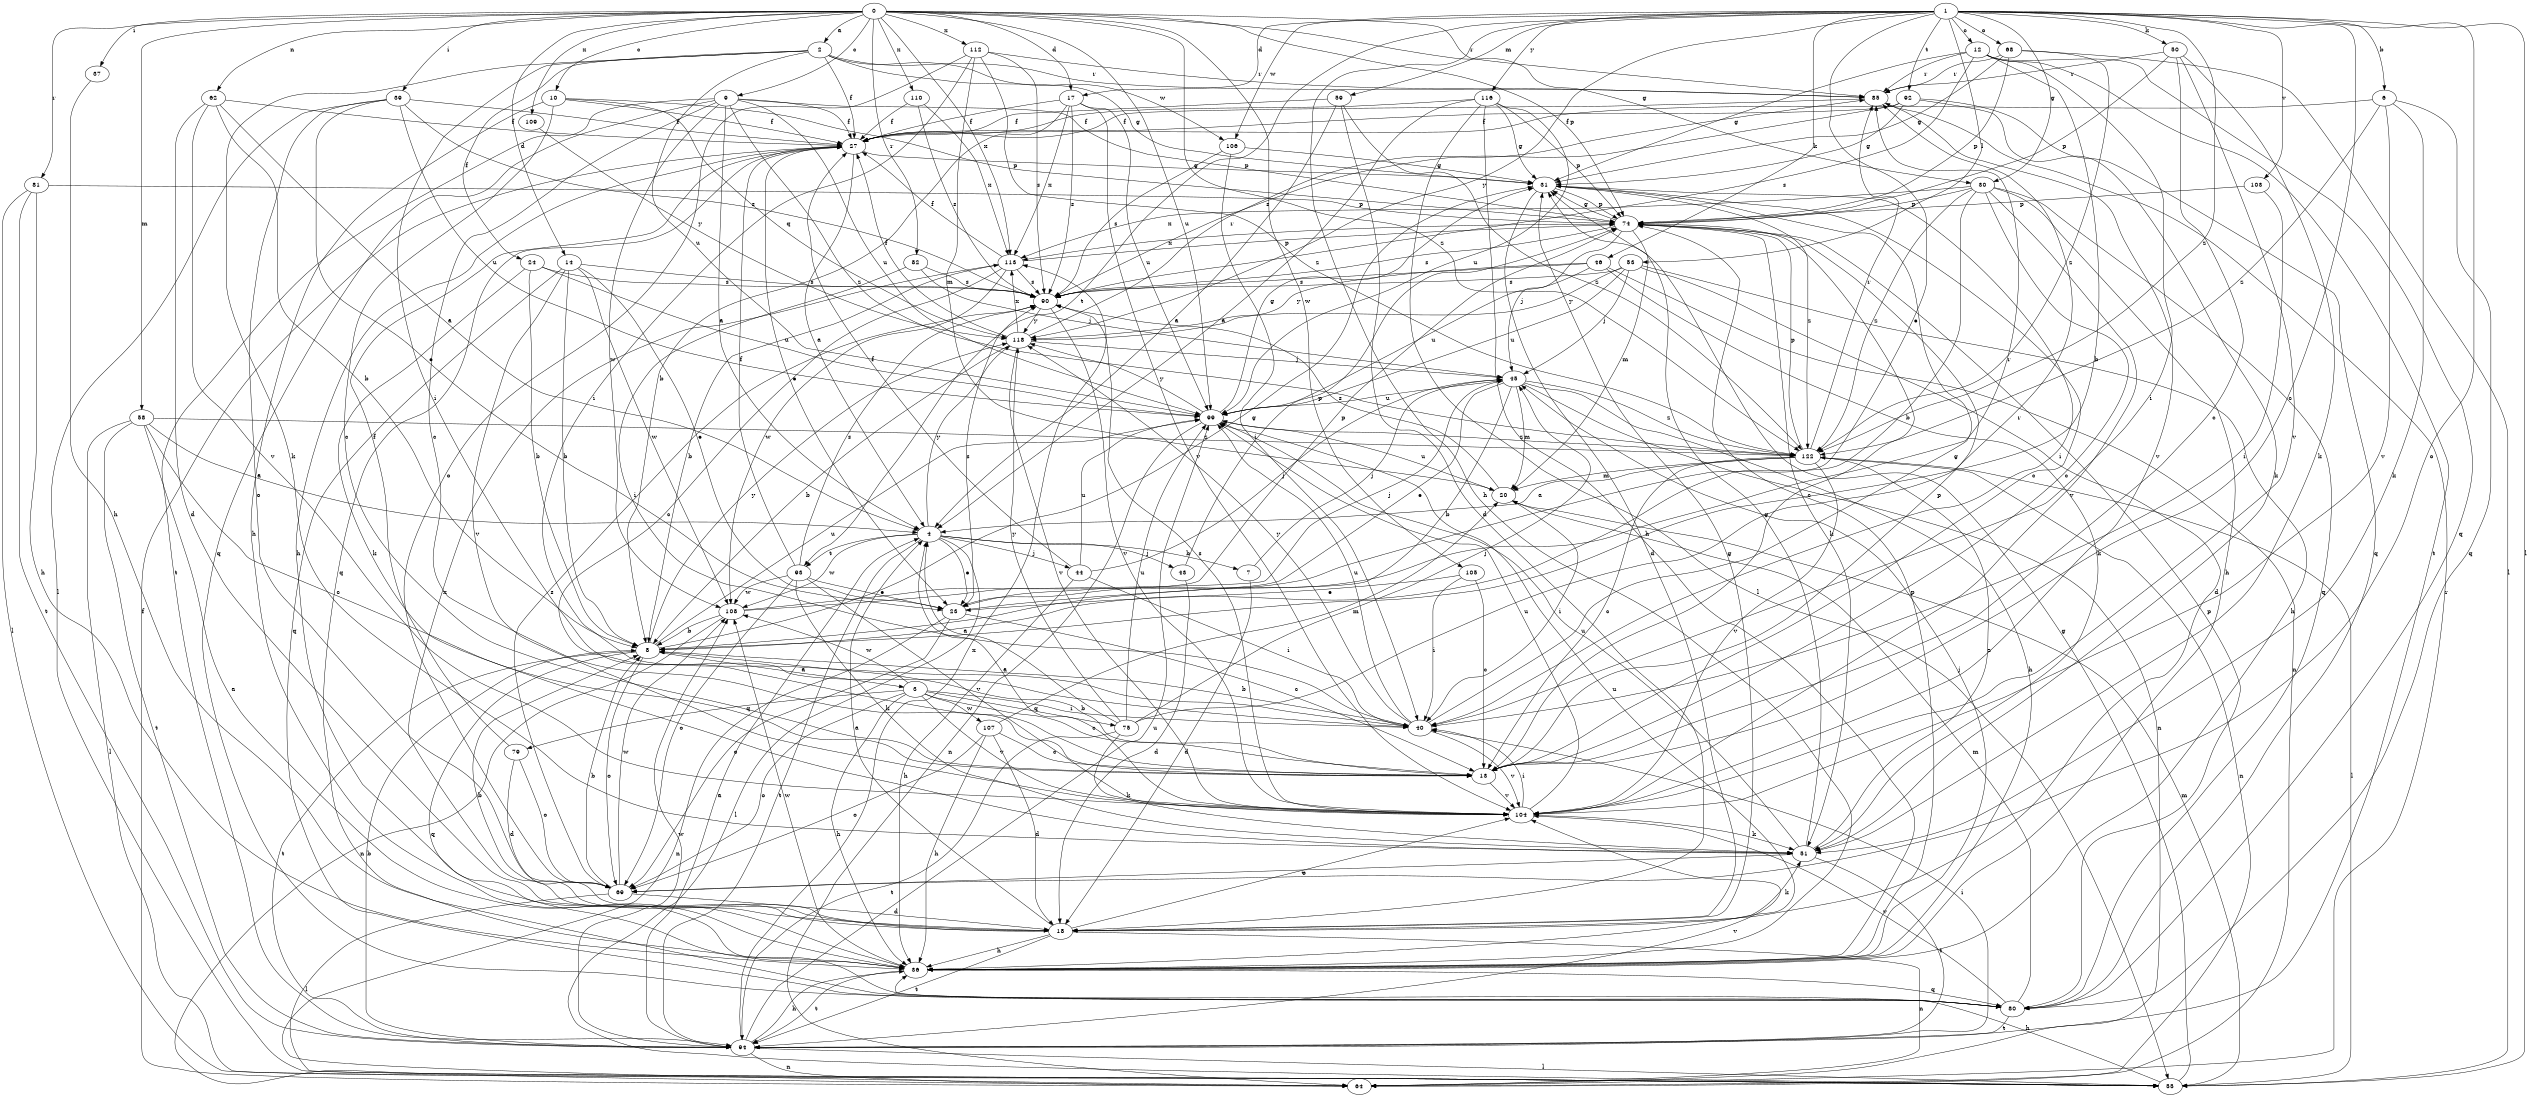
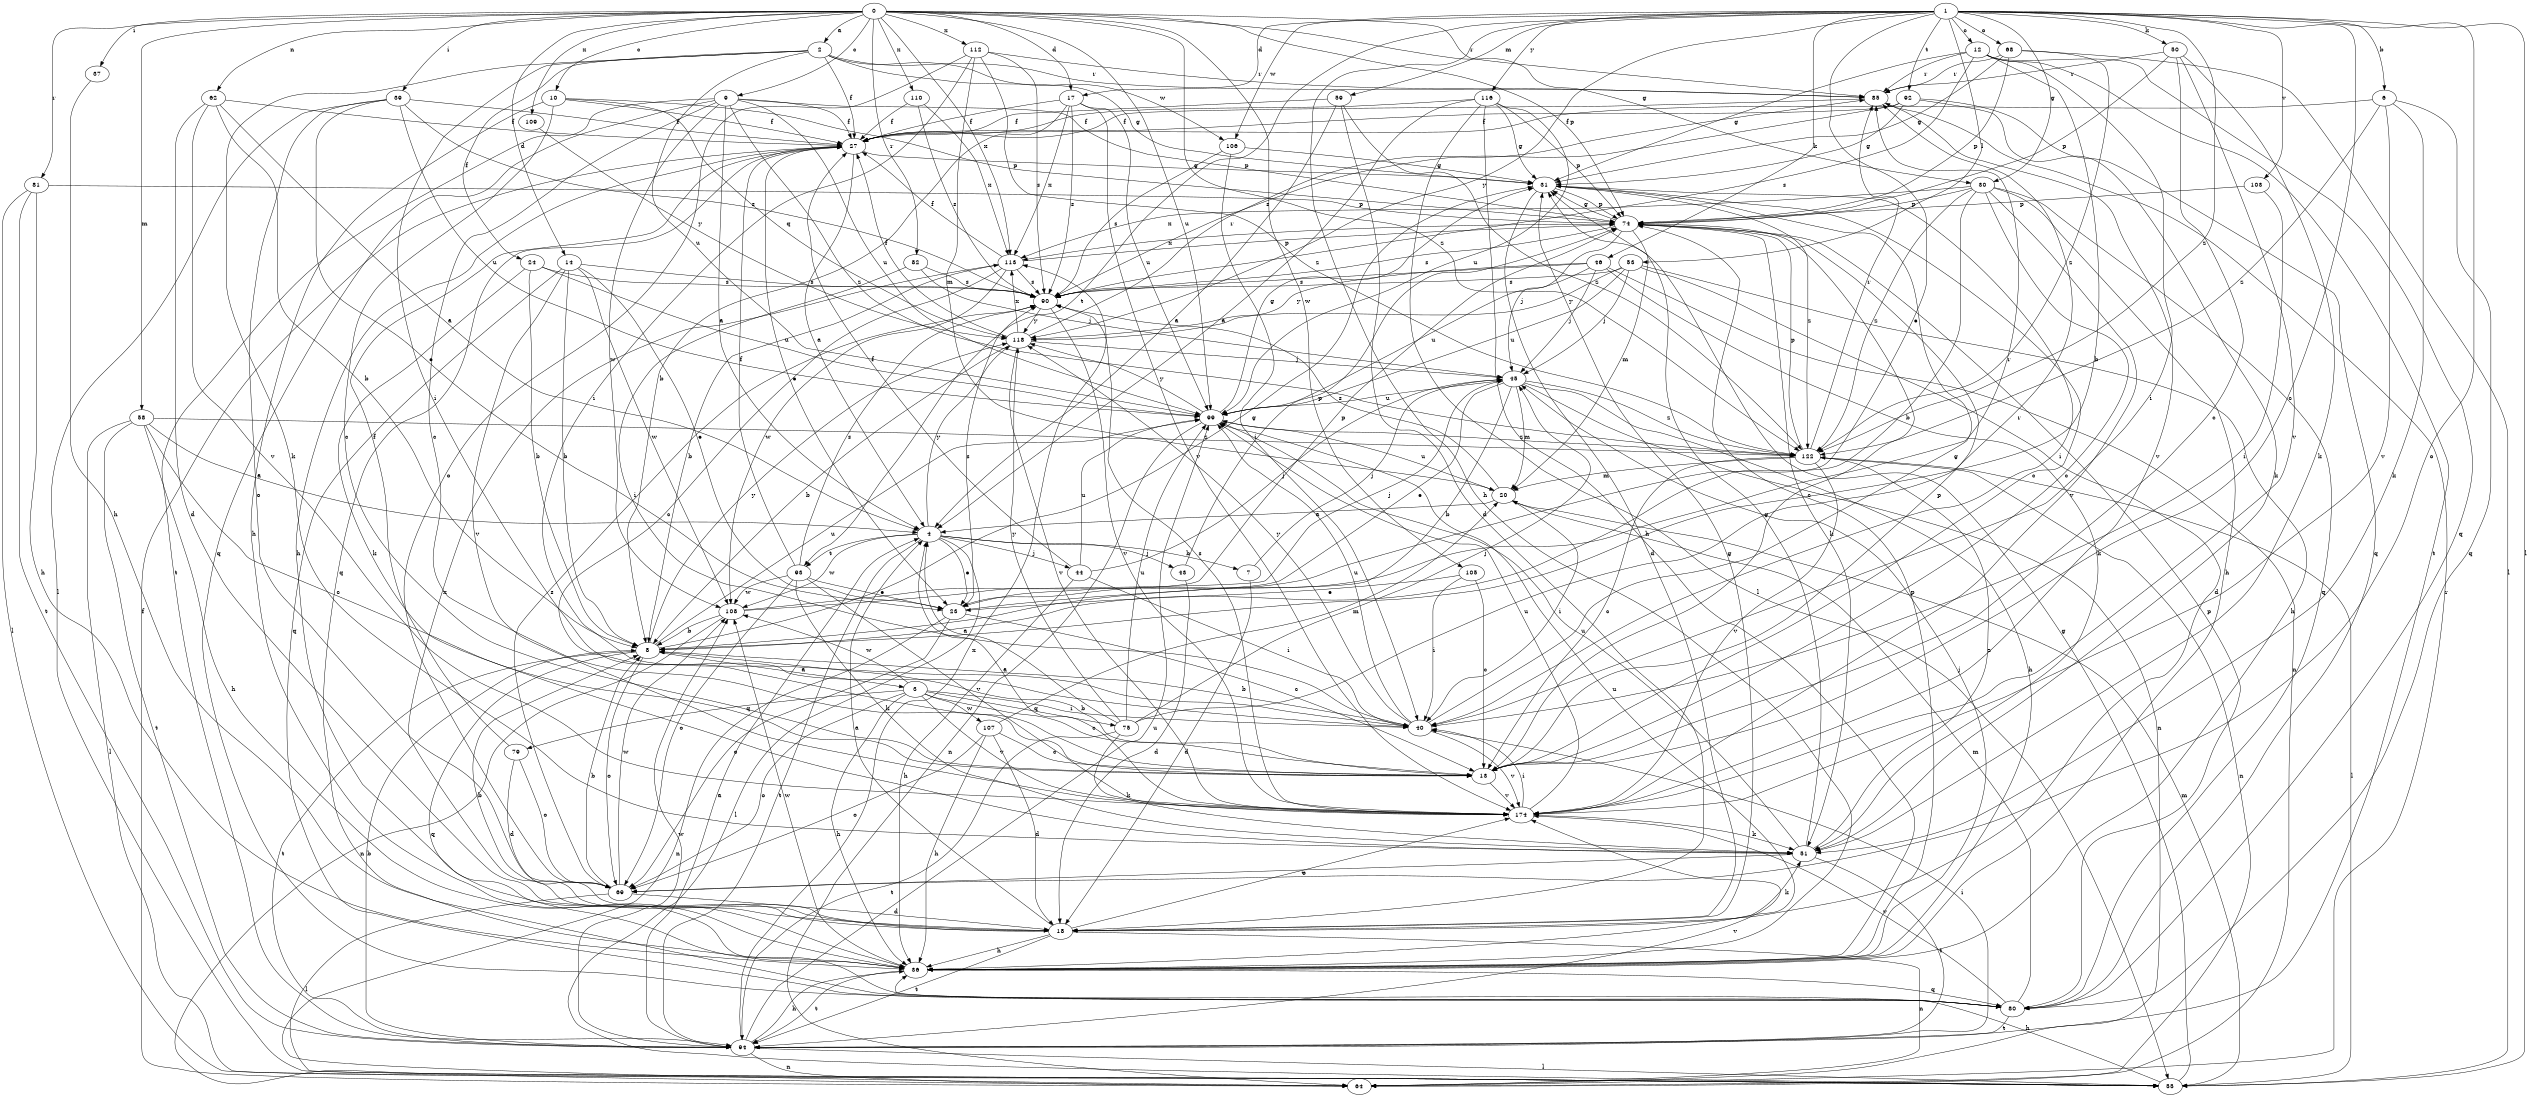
none -> (1565, 323)
(1396, 513) -> (1220, 516)
(234, 689) -> (234, 689)
(1521, 815) -> (1521, 815)
